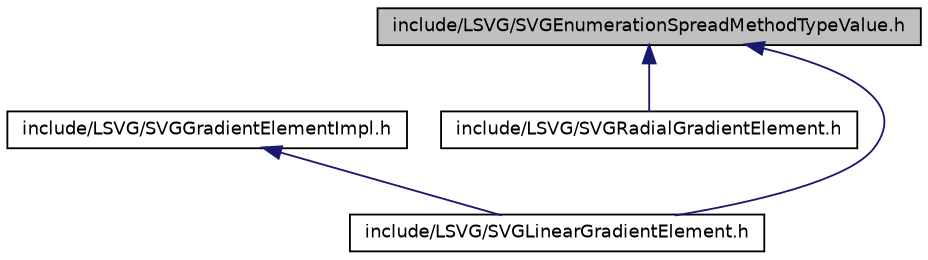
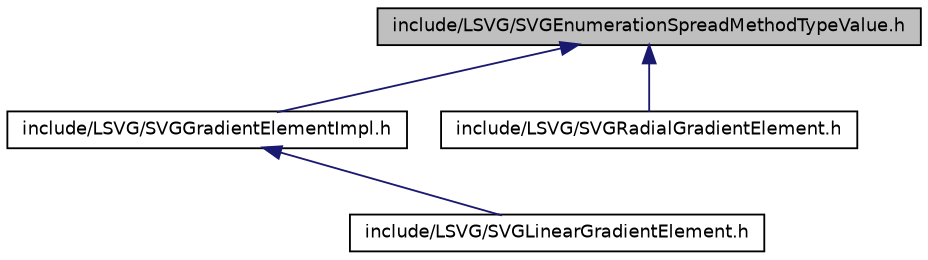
(861, 160) -> (419, 80)
